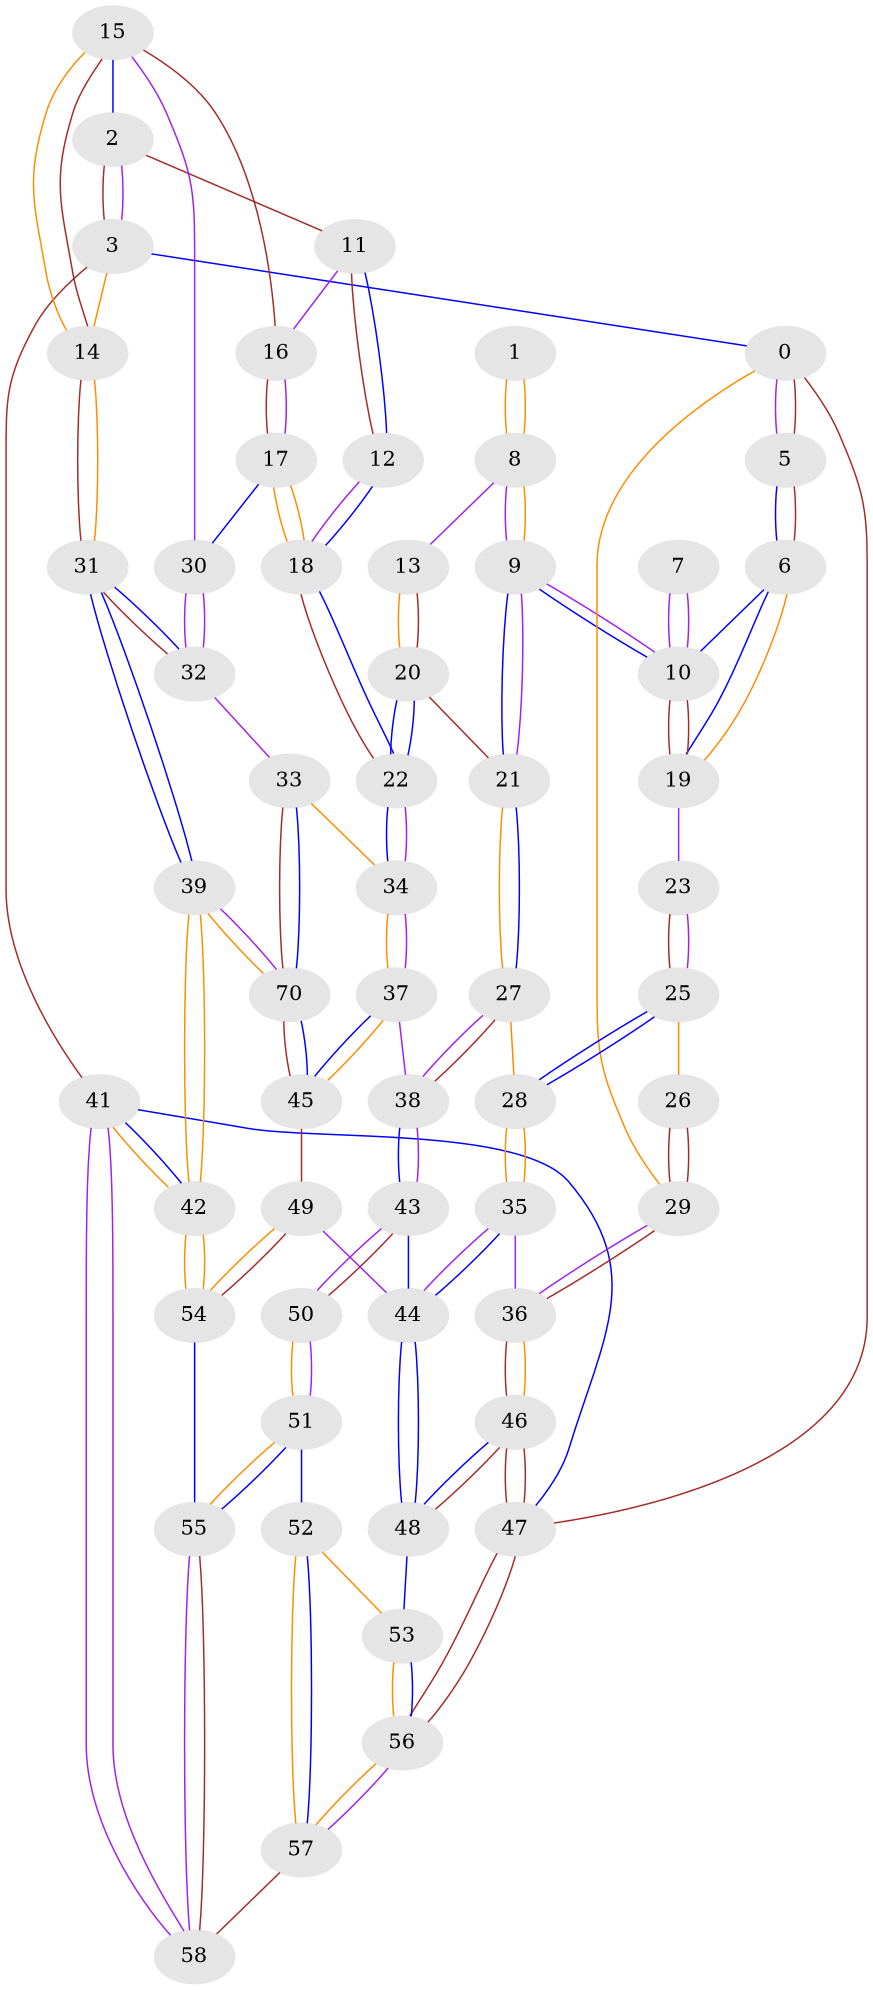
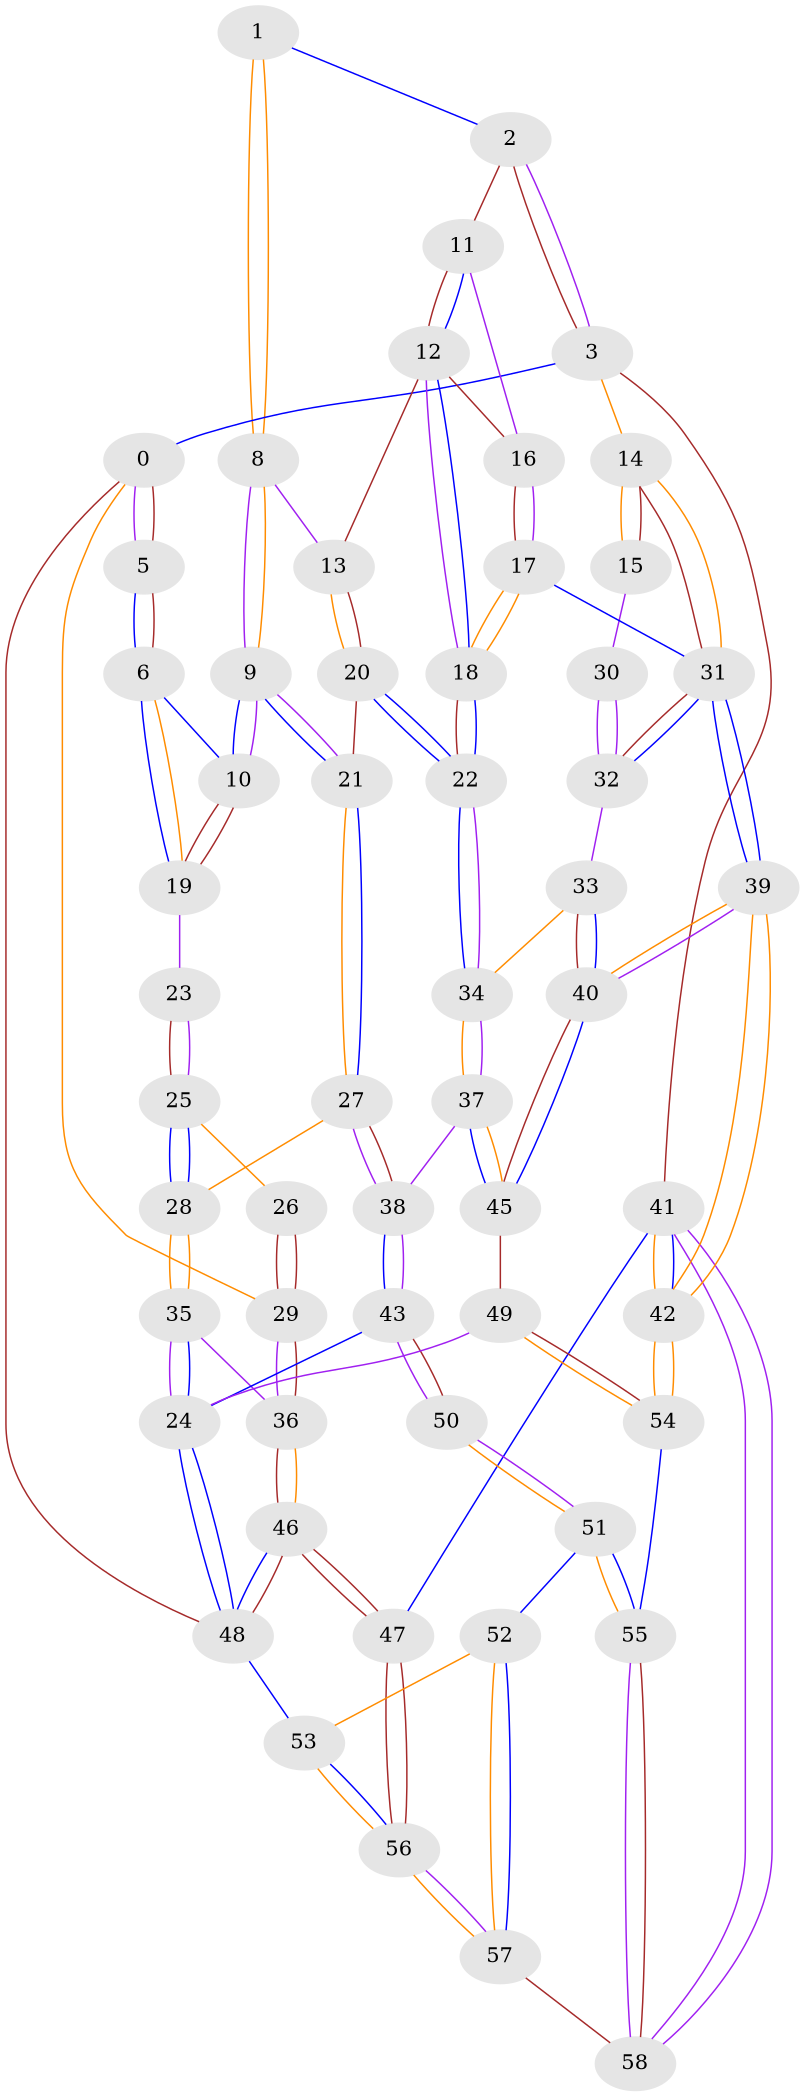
(113, 86) -> (385, 86)
(244, 170) -> (477, 407)
none -> (382, 460)
(235, 514) -> (609, 615)
(679, 567) -> none
(290, 995) -> (586, 995)
(867, 1042) -> (6, 1080)
(408, 1315) -> (180, 1422)
